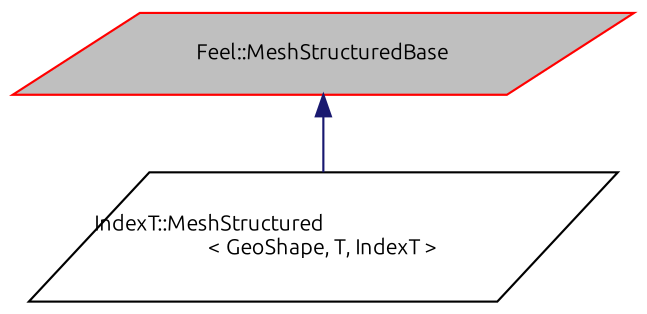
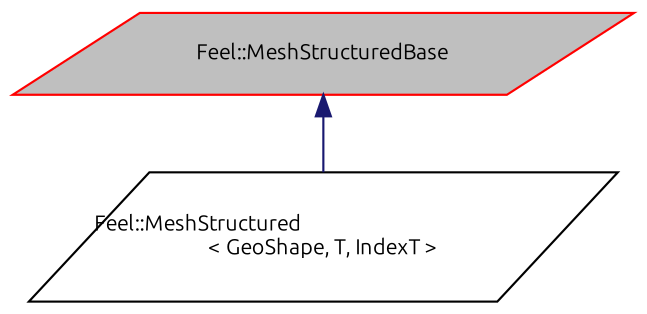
(323, 237) -> (323, 237)
